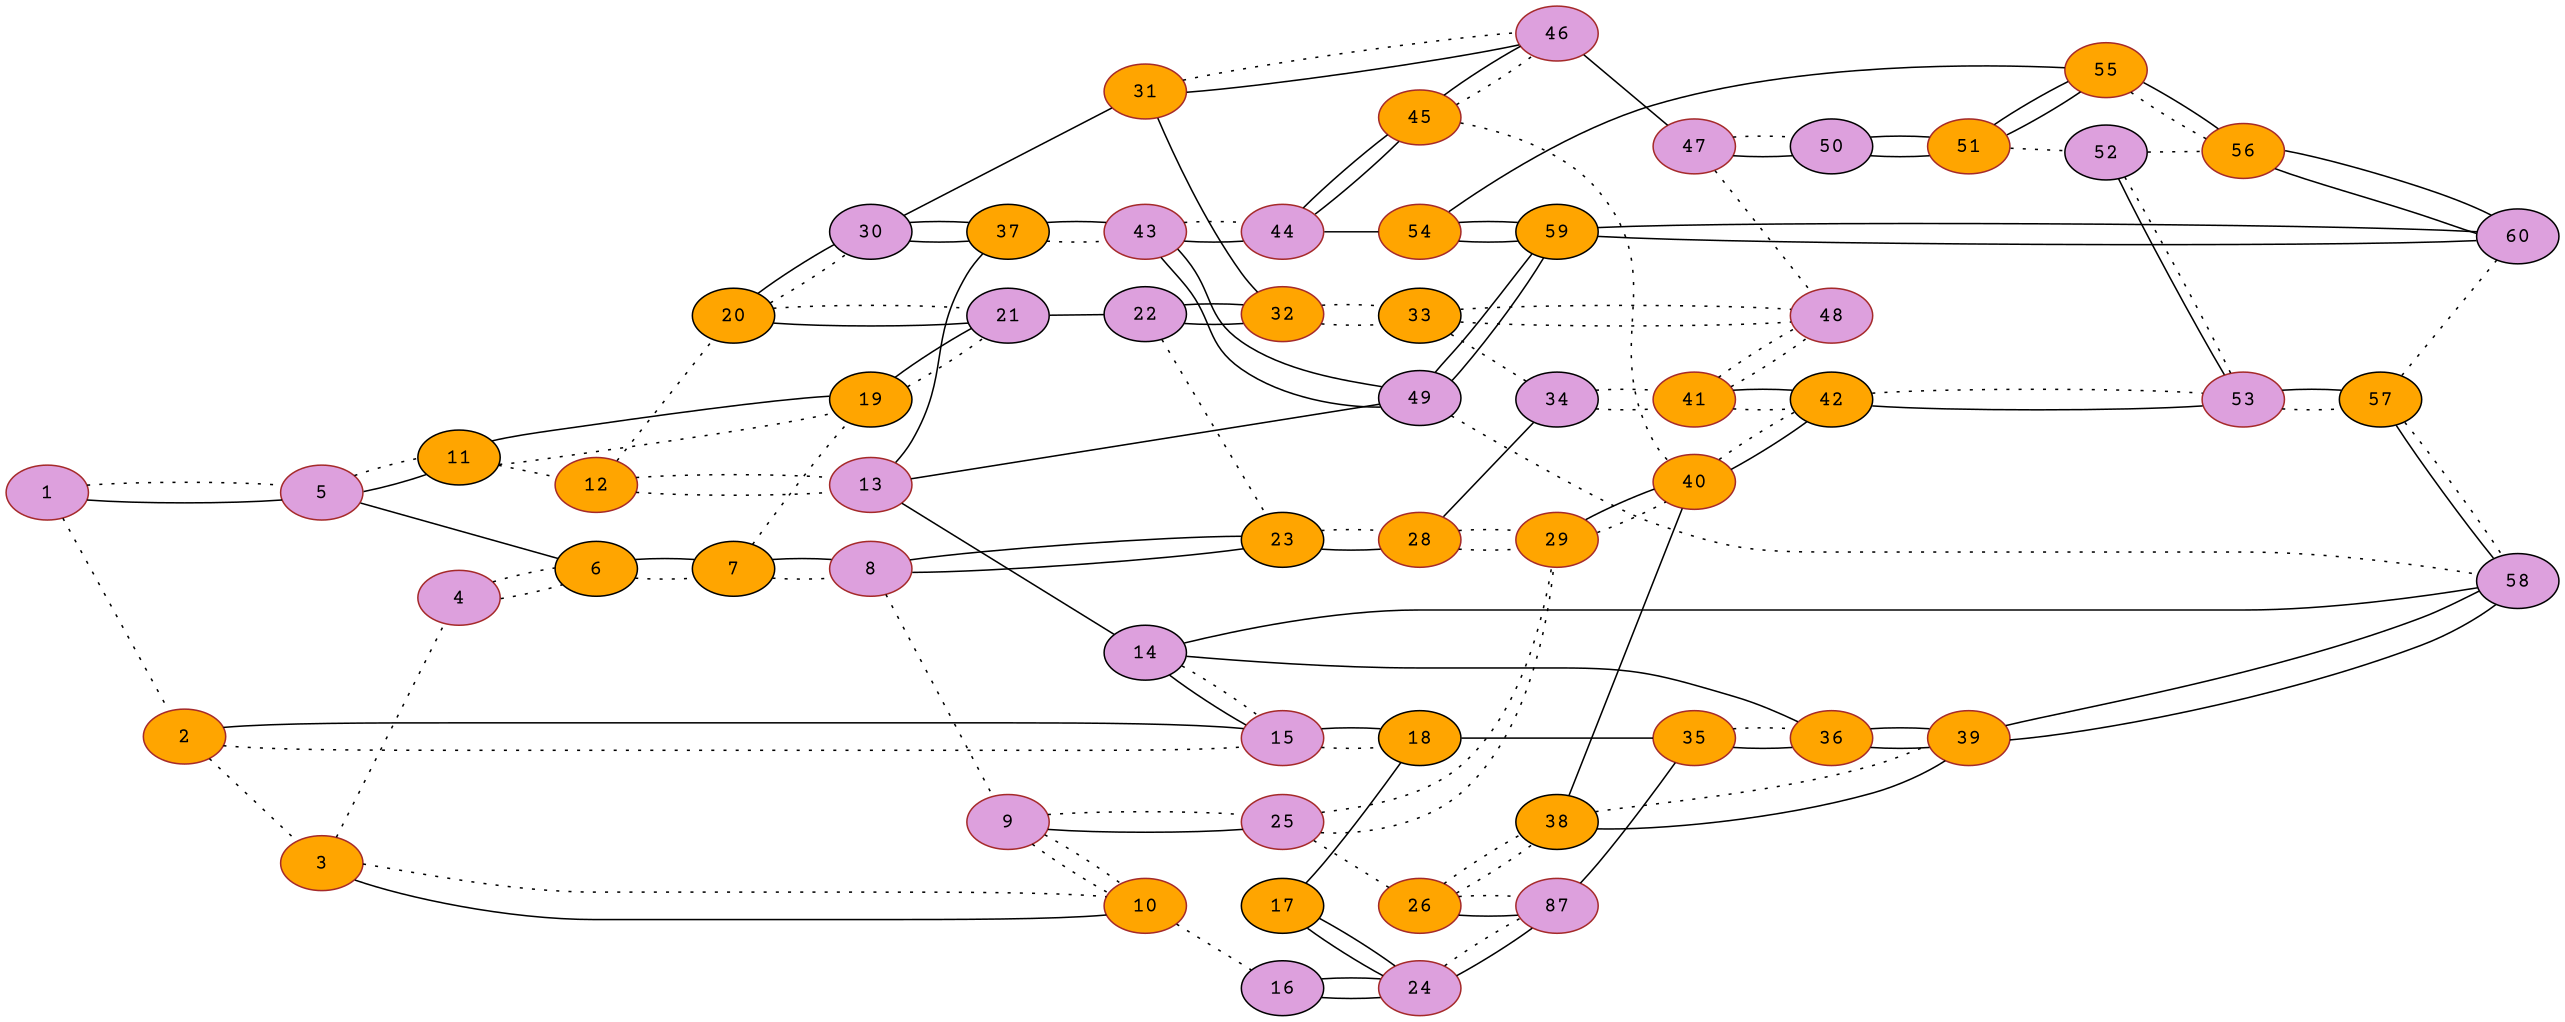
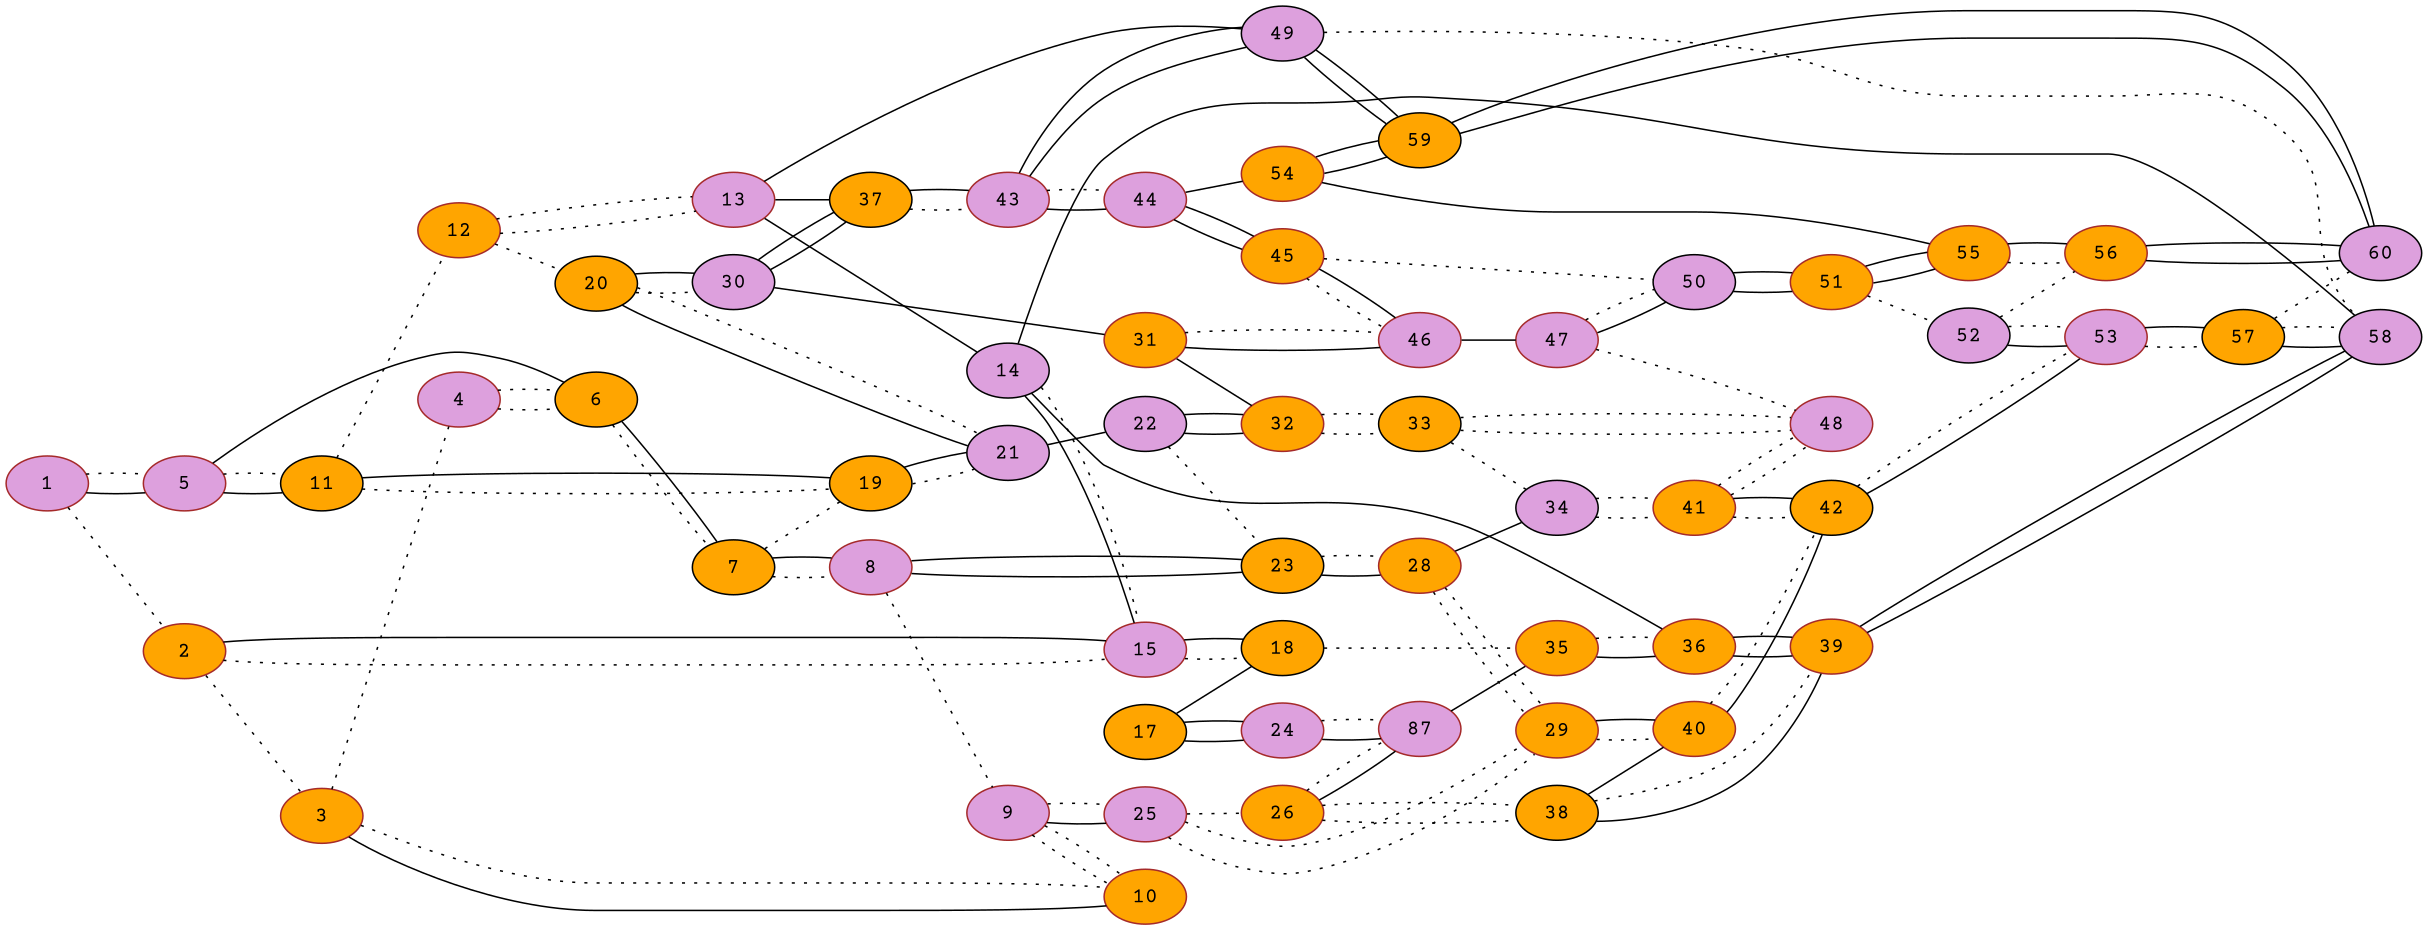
(1629, 248) -> (1489, 269)
(1557, 738) -> (1420, 648)
(1283, 988) -> none
